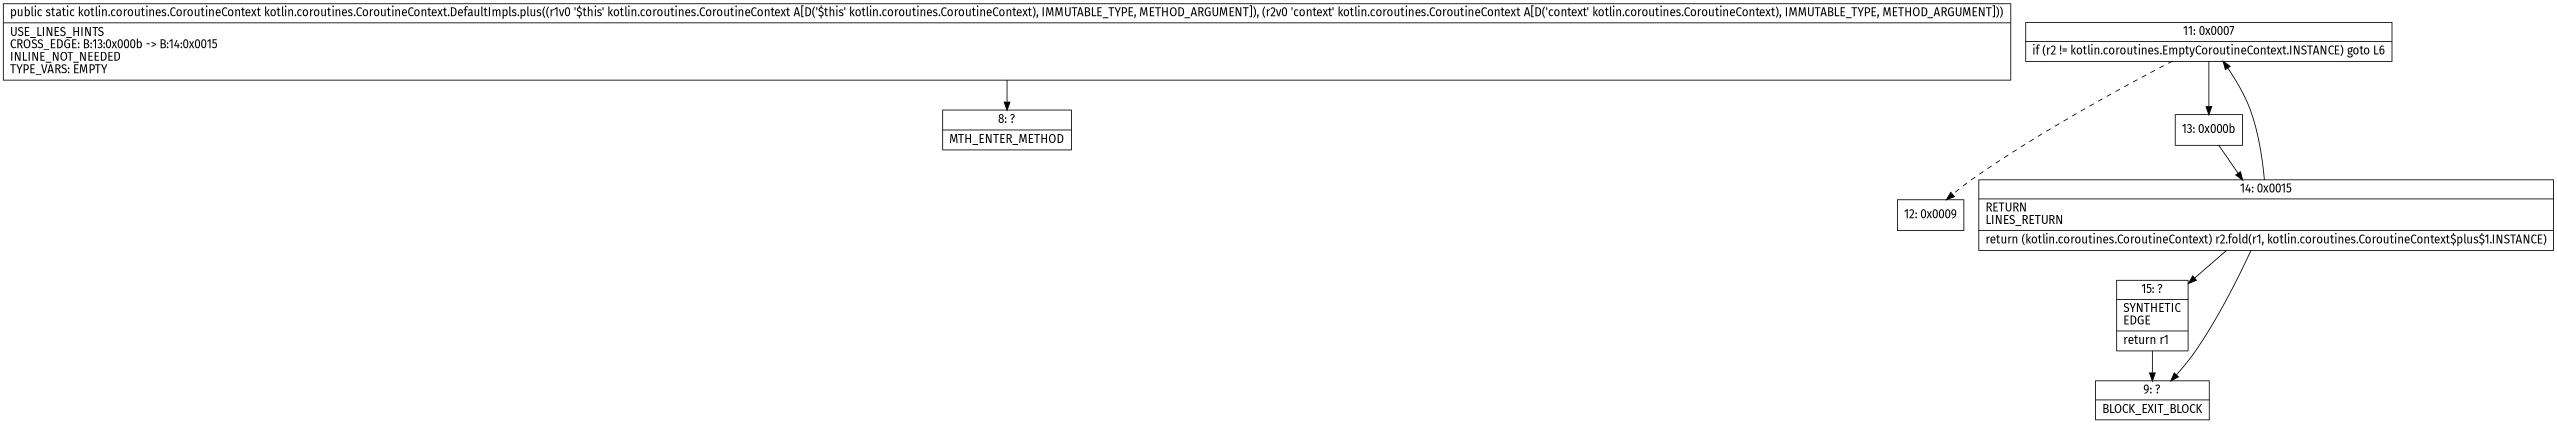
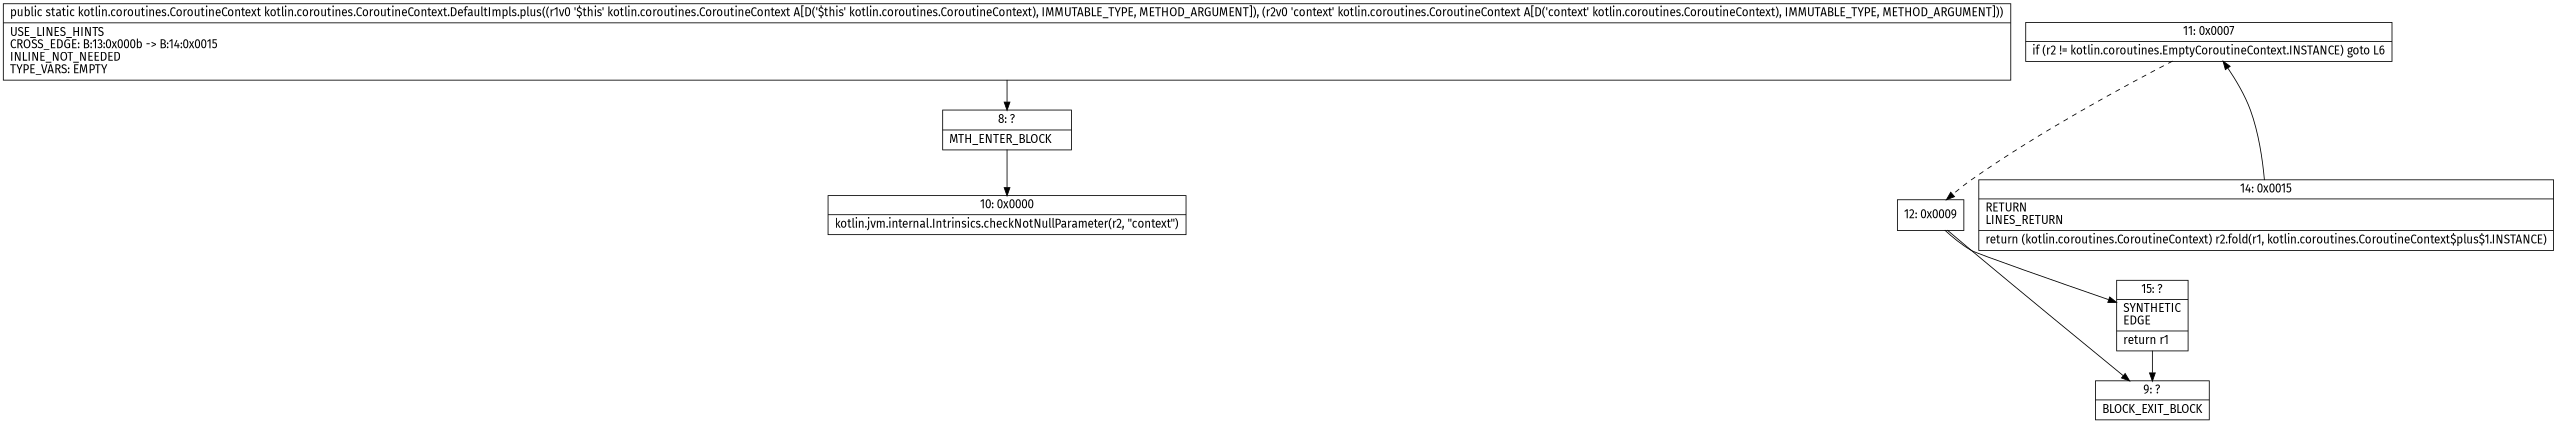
(2209, 130) -> none
(1007, 140) -> (1001, 140)
none -> (1007, 215)
(2211, 264) -> (2024, 270)
(2218, 315) -> (2035, 303)
